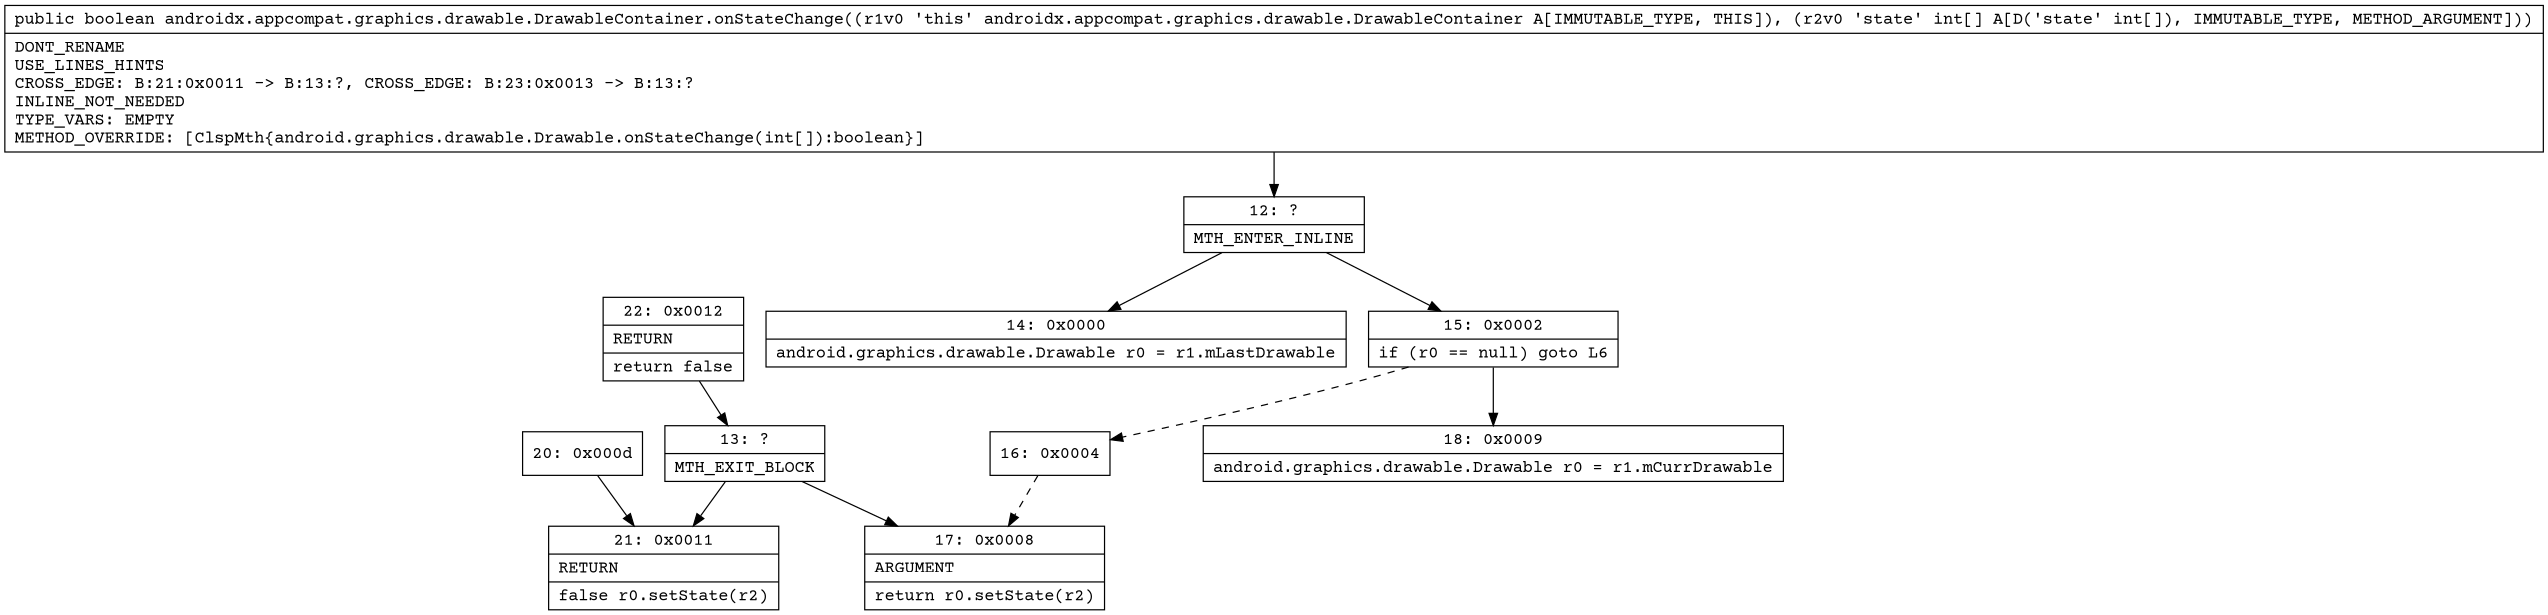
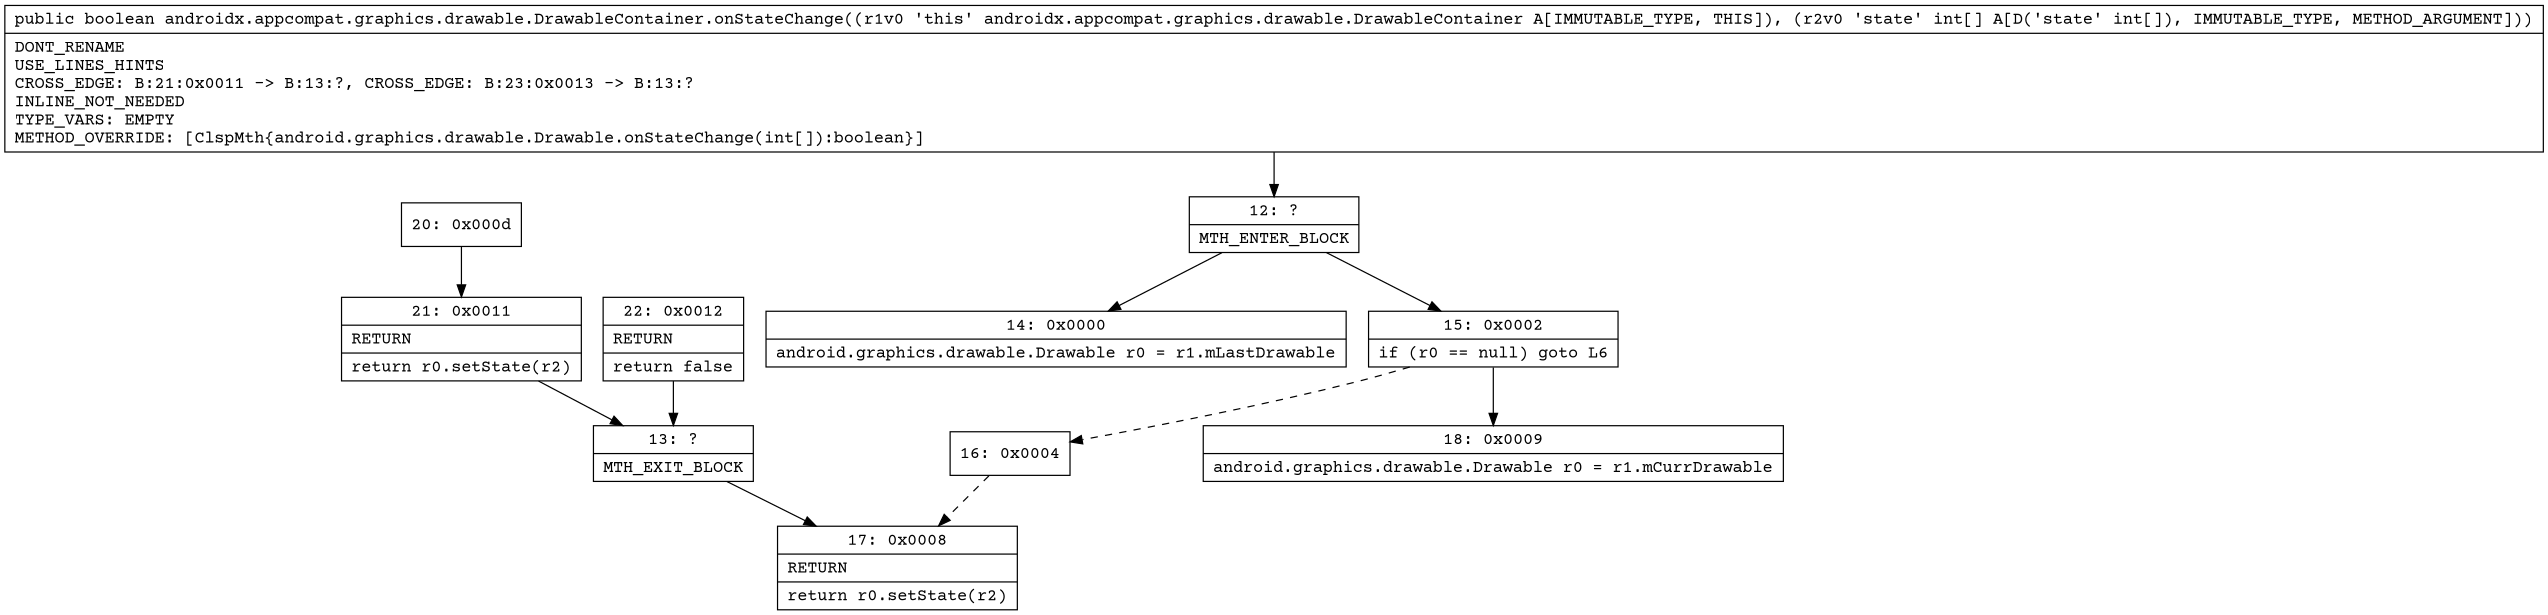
(1274, 238) -> (1274, 238)
(713, 499) -> (575, 400)
(915, 567) -> (818, 567)
(664, 595) -> (461, 366)
